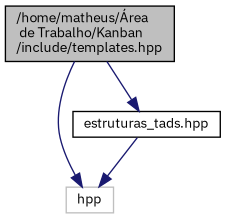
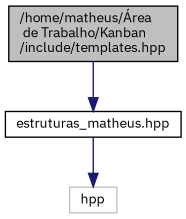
(58, 119) -> none
(147, 124) -> (93, 124)
